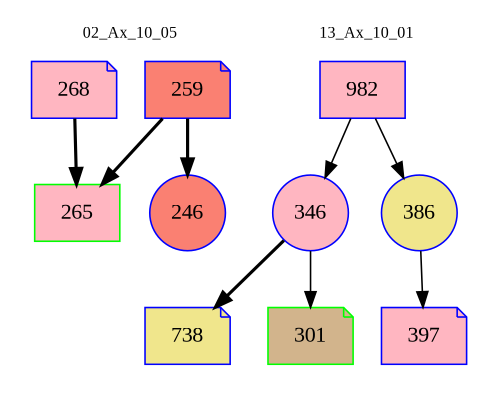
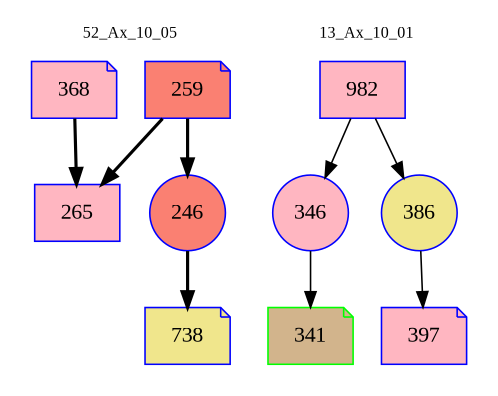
(131, 34) -> (131, 34)
(74, 90) -> (74, 90)
(77, 213) -> (77, 213)
(265, 258) -> (188, 271)
(311, 336) -> (311, 336)
